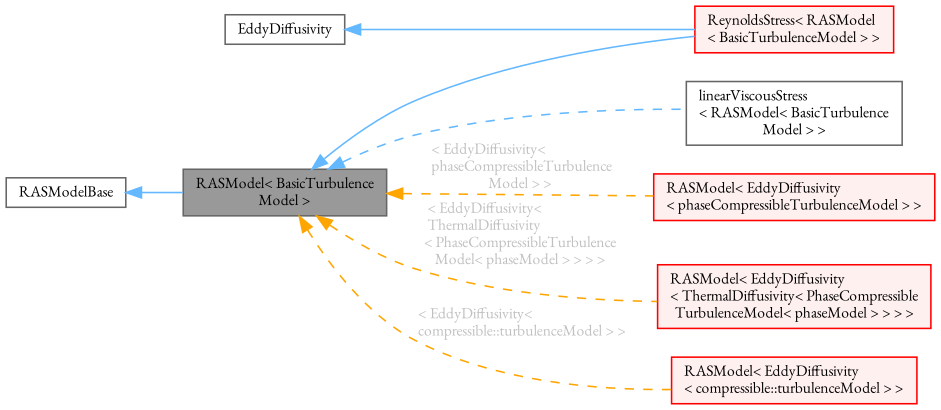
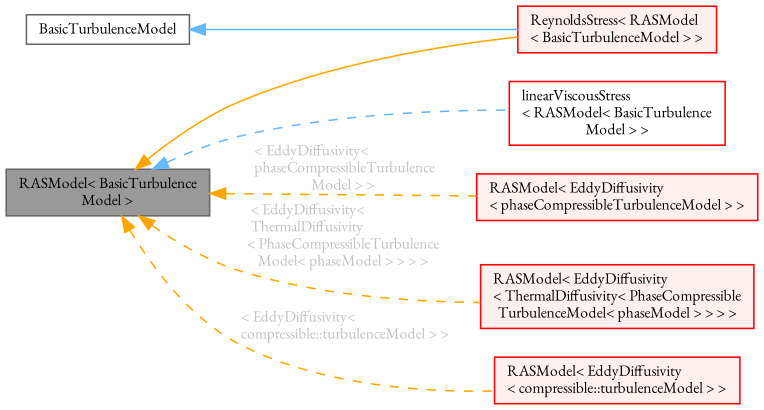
(285, 30) -> (108, 30)
(500, 72) -> (324, 73)
(794, 113) -> (617, 113)
(66, 193) -> none
